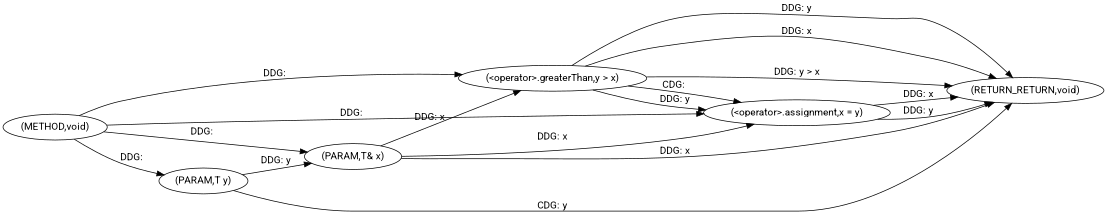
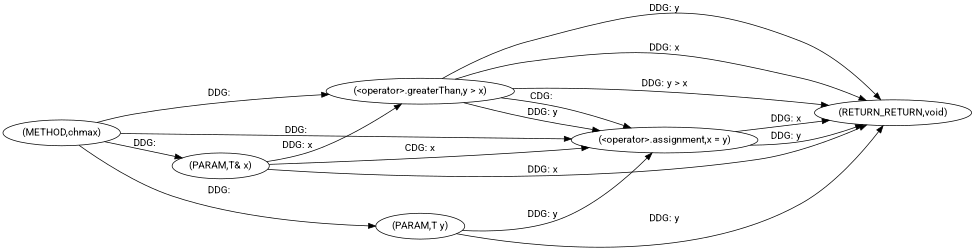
(55, 127) -> (62, 133)
(553, 137) -> (420, 148)
(273, 170) -> (564, 218)
(553, 206) -> (665, 219)
